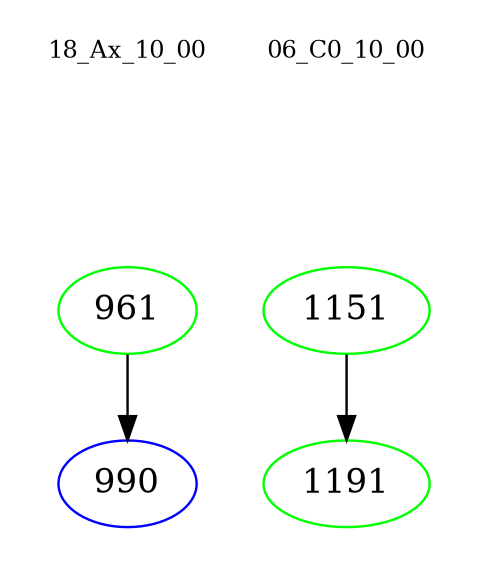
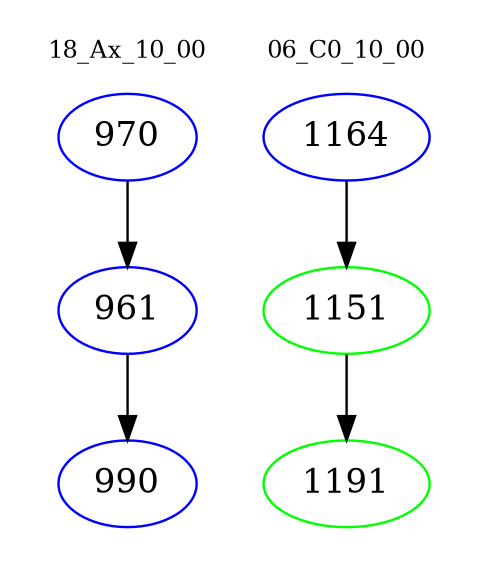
none -> (128, 137)
none -> (347, 137)
(128, 310) -> (128, 310)
